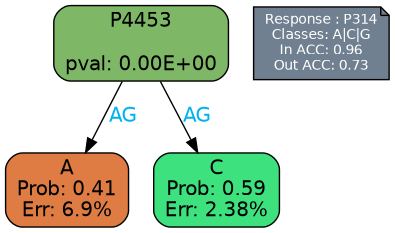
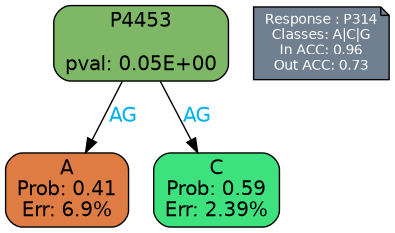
(141, 43) -> (141, 43)
(217, 190) -> (217, 190)
